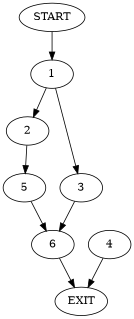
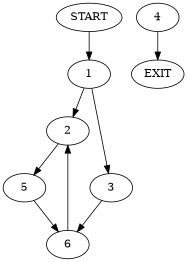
(65, 269) -> (68, 192)
